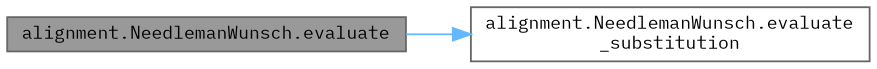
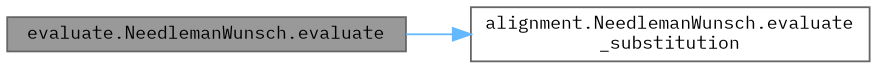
(207, 34) -> (207, 34)
